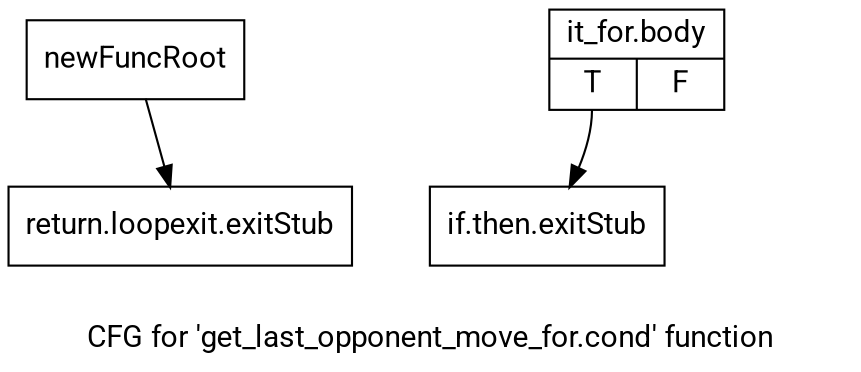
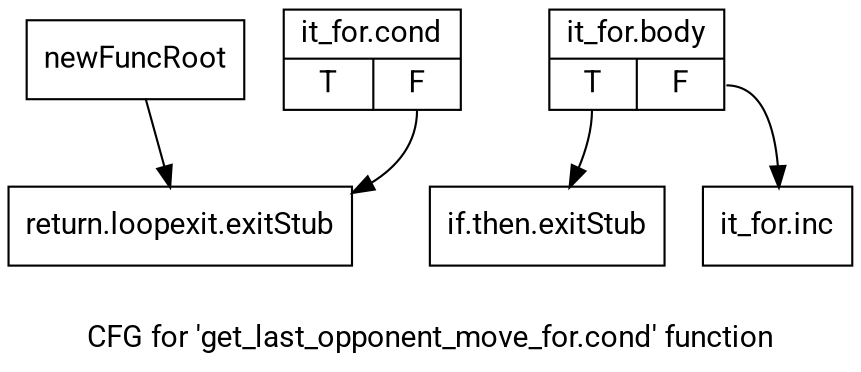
none -> (372, 60)
none -> (778, 226)
